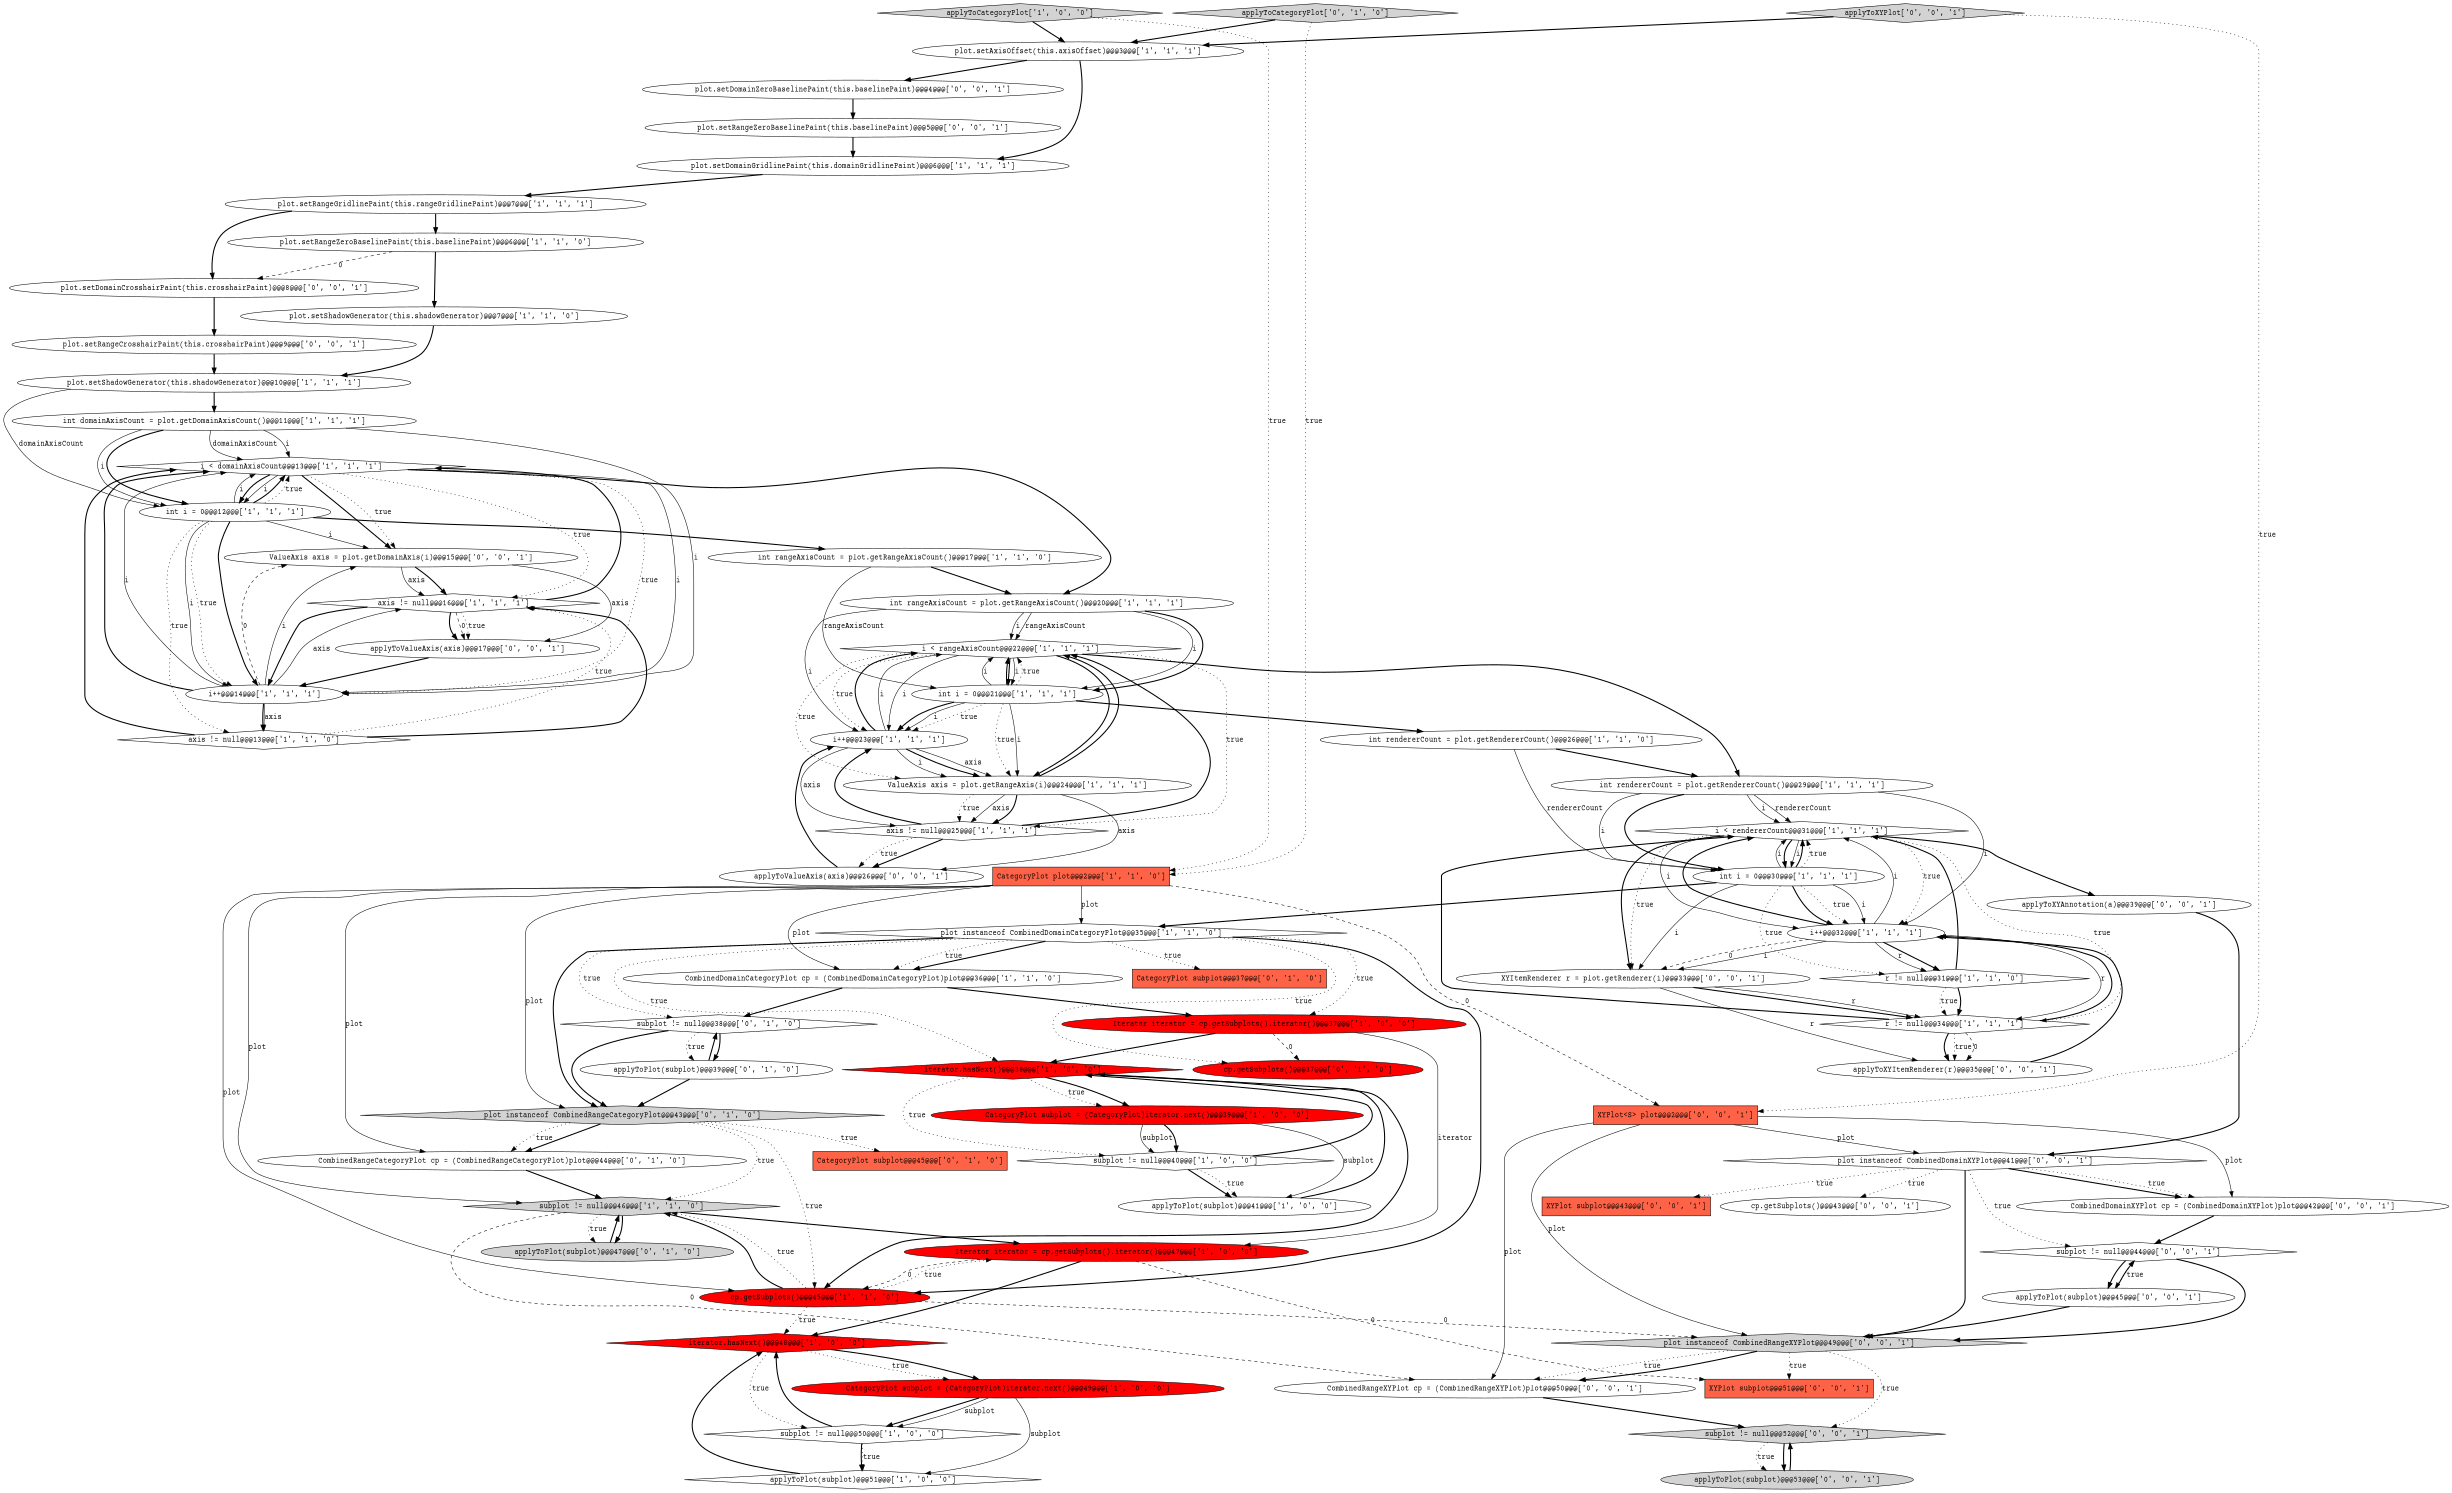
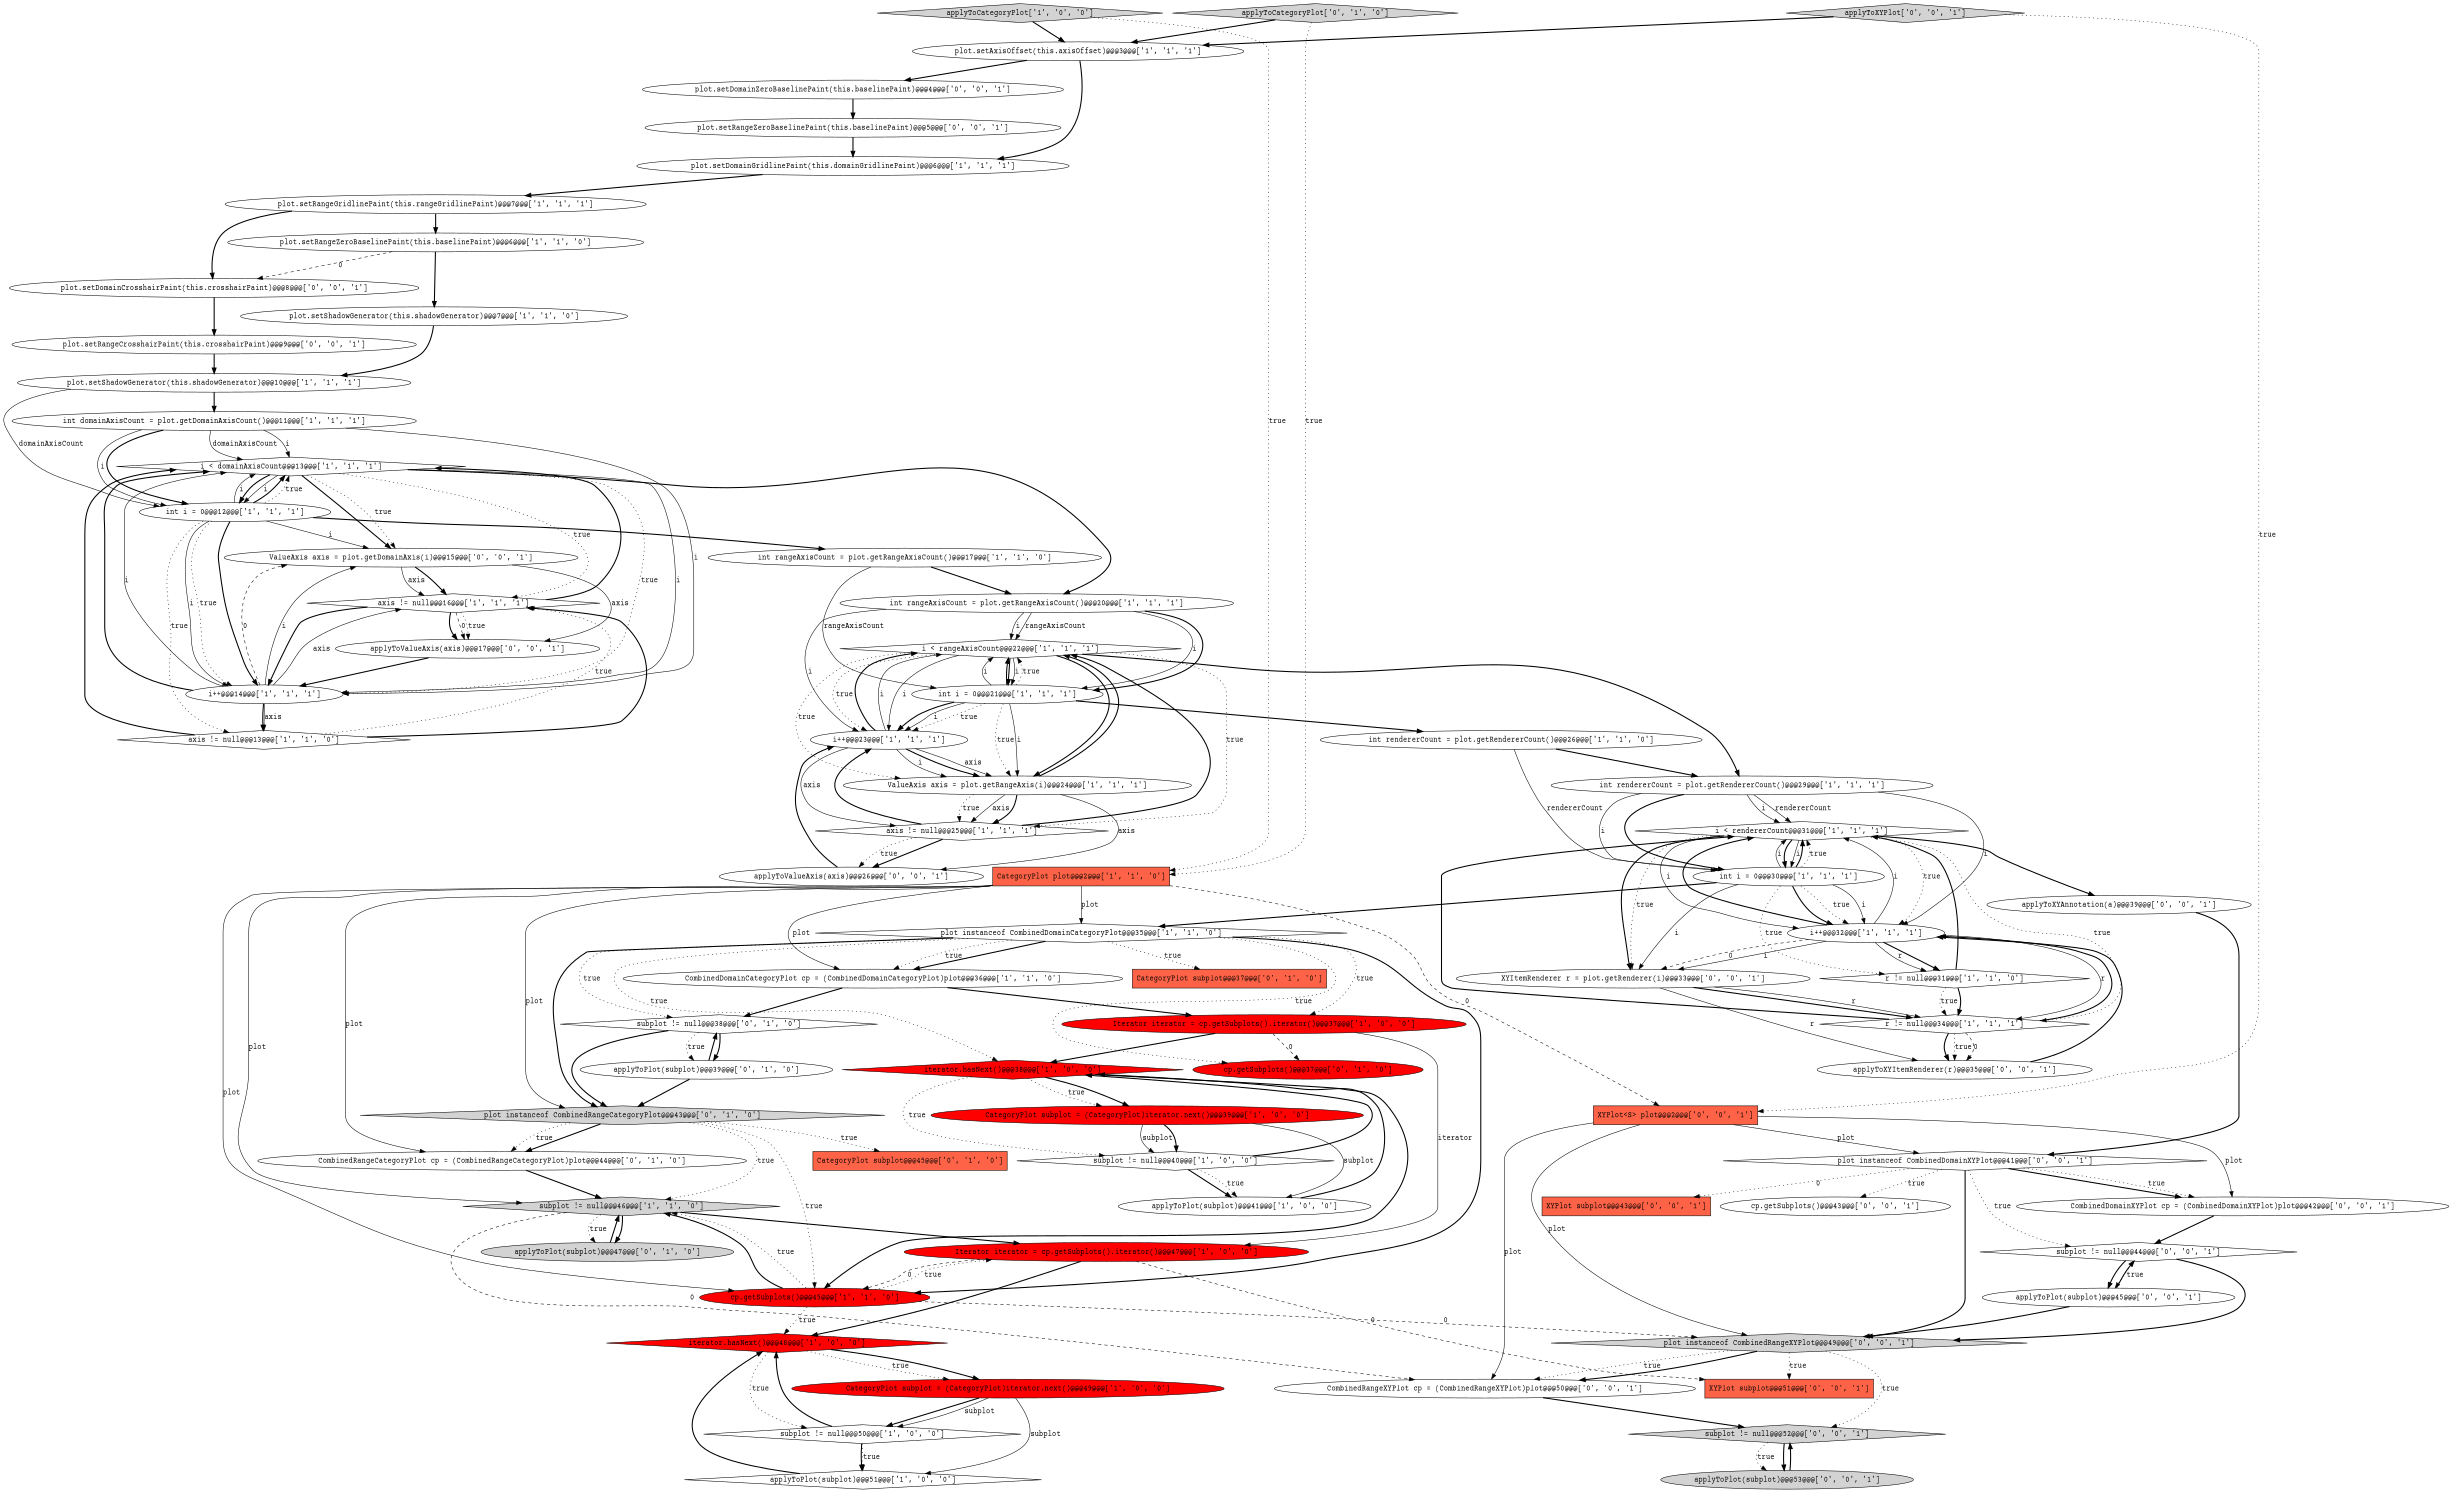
(1825, 1184) -> (1818, 1184)
